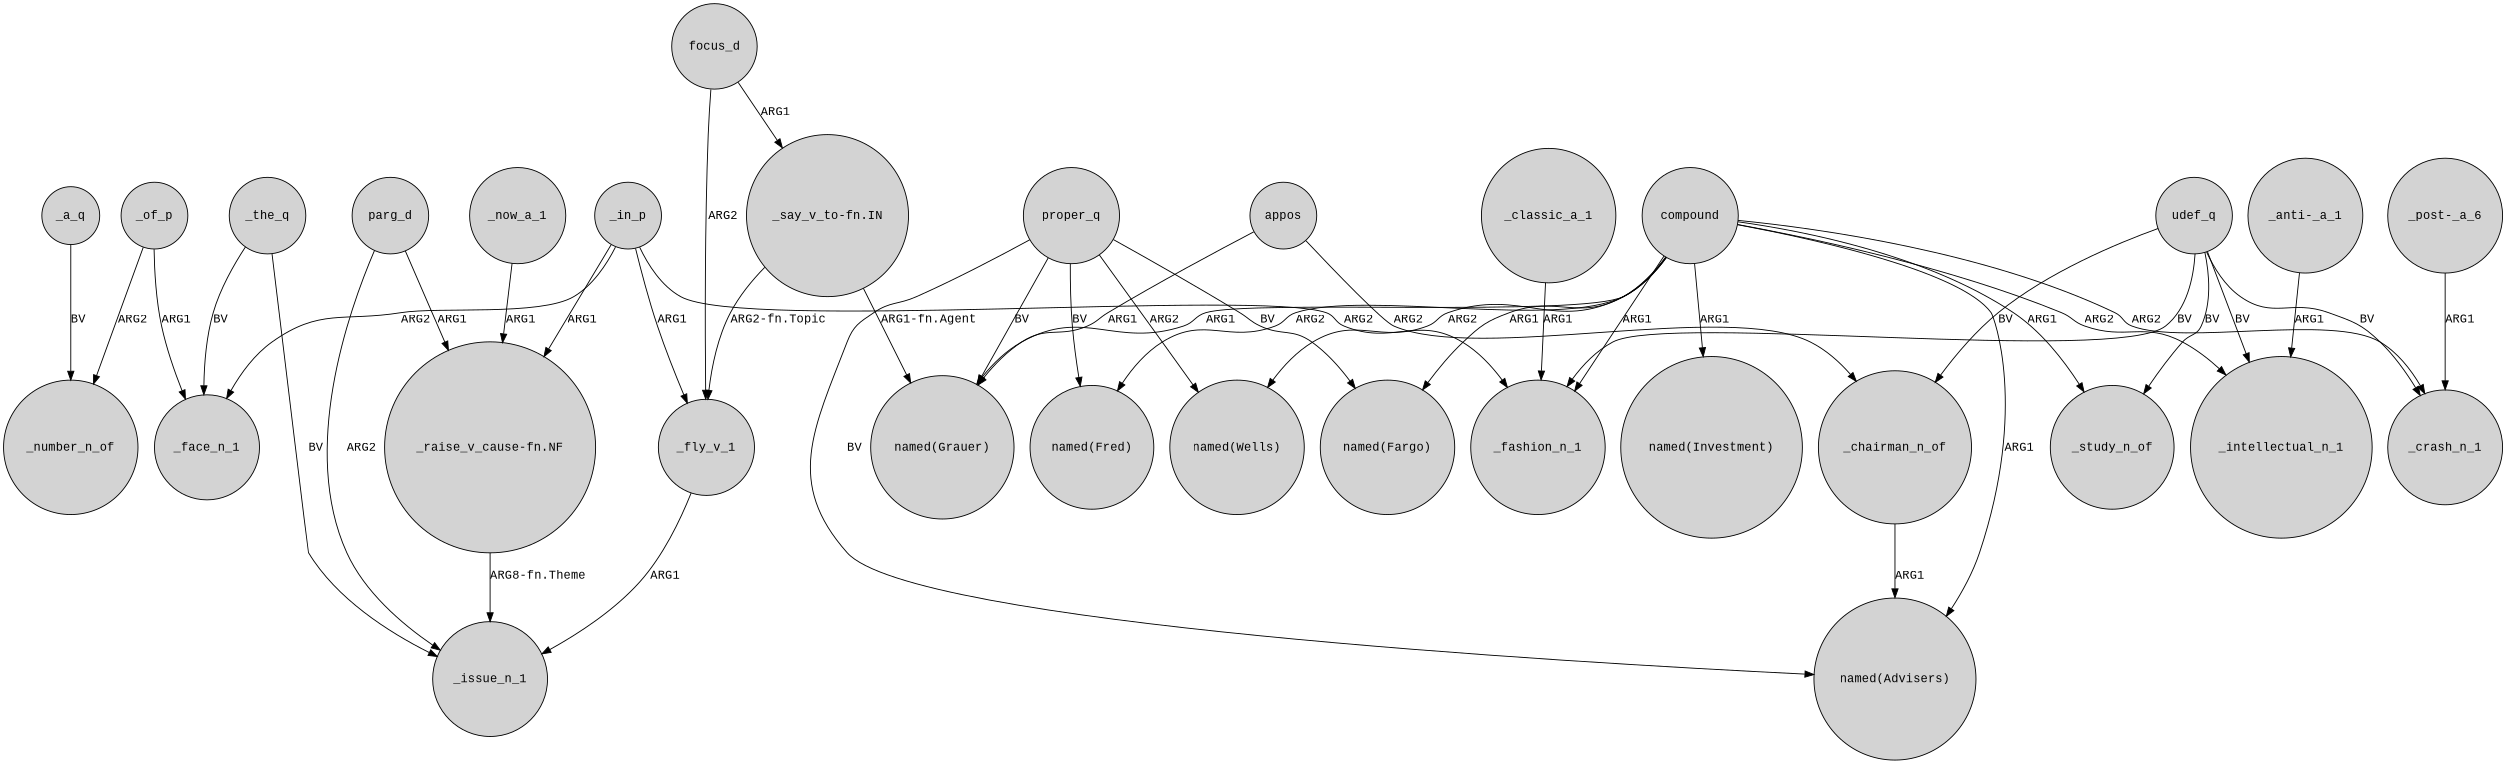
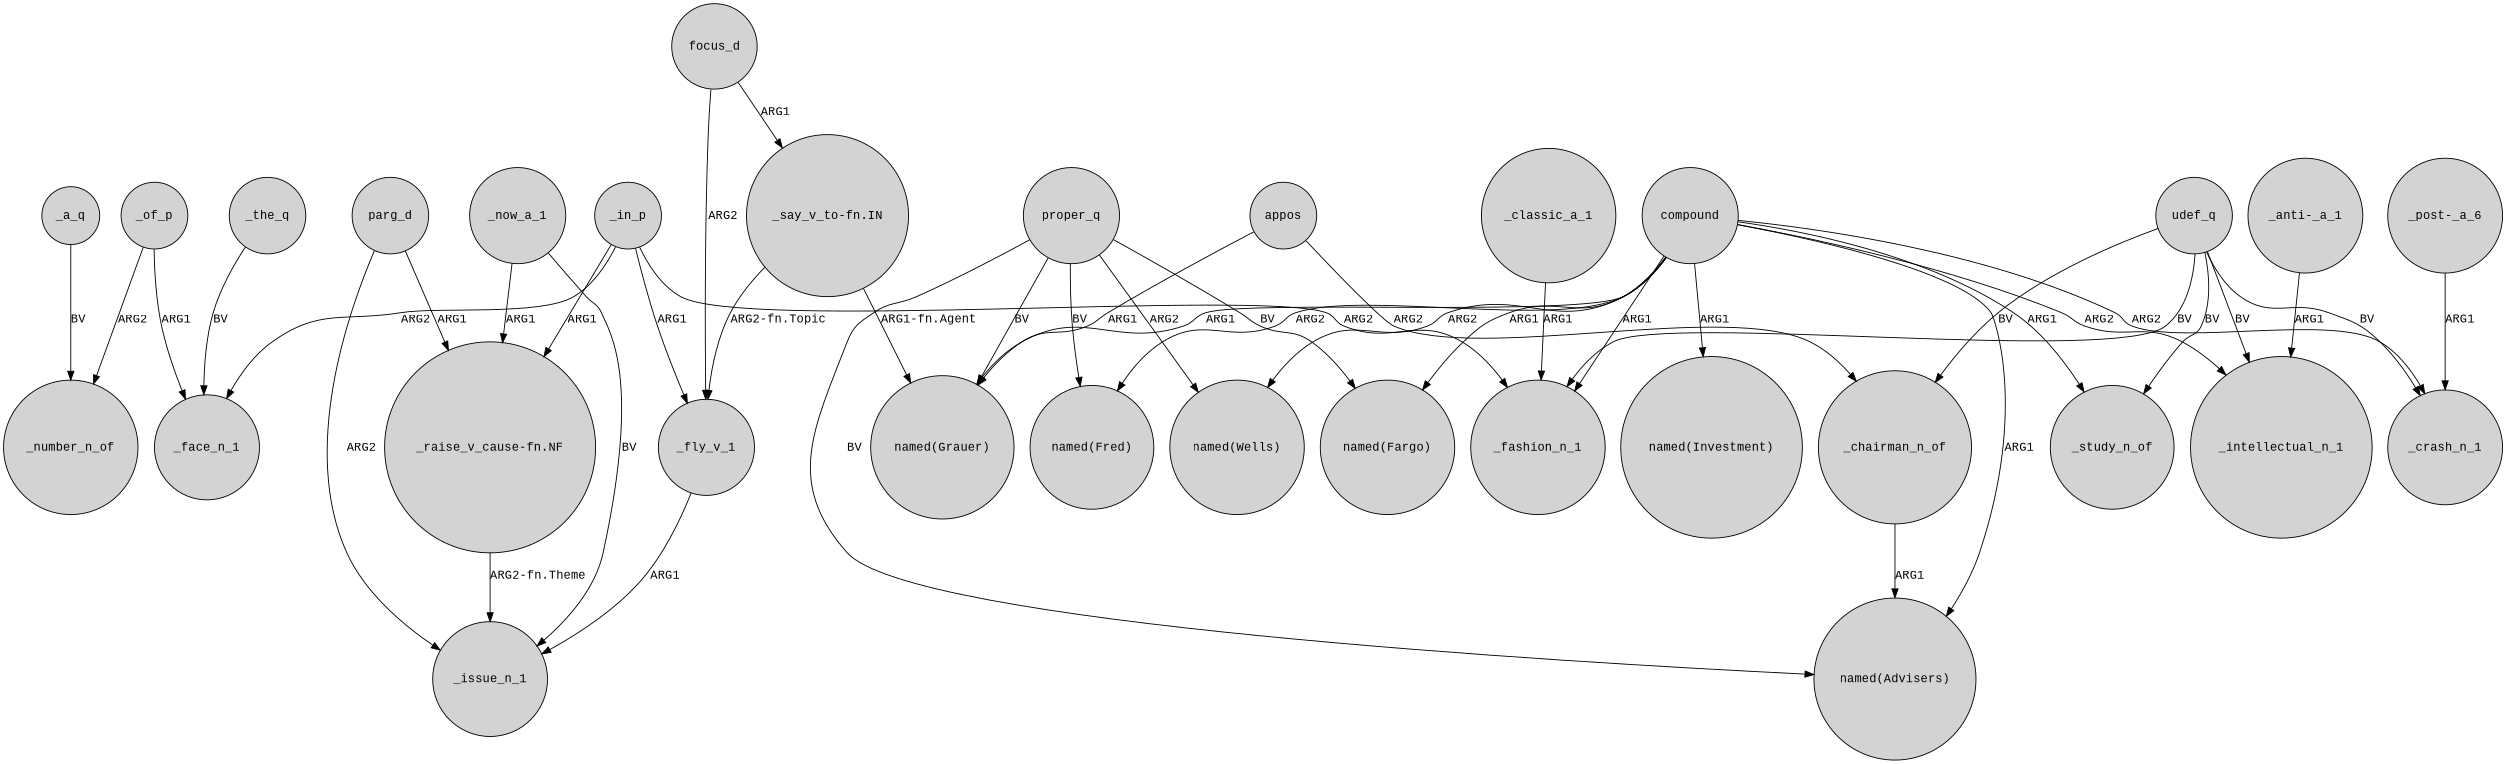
(300, 482) -> (620, 445)
(538, 575) -> (538, 575)
